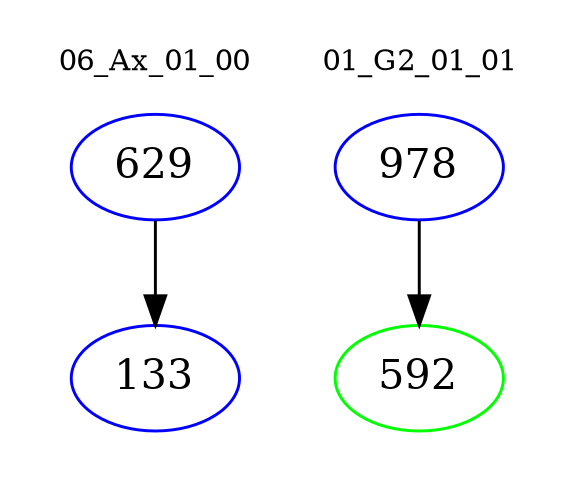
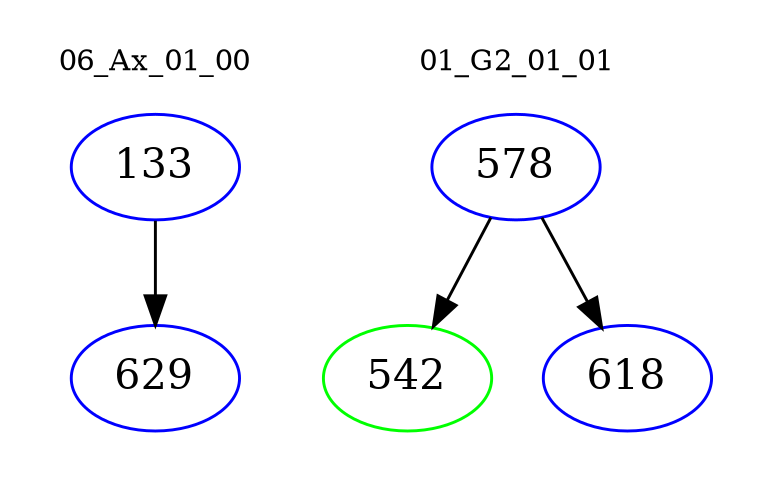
(419, 167) -> (516, 167)
(155, 258) -> (155, 258)
(419, 378) -> (408, 378)
none -> (627, 378)
